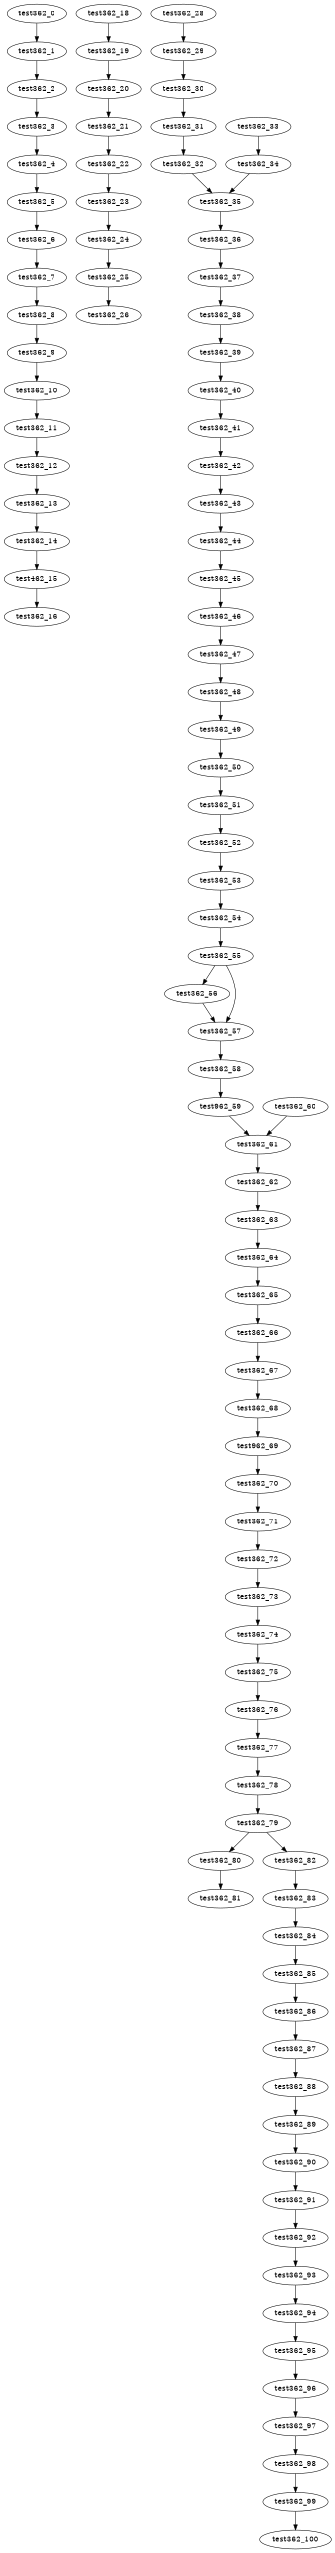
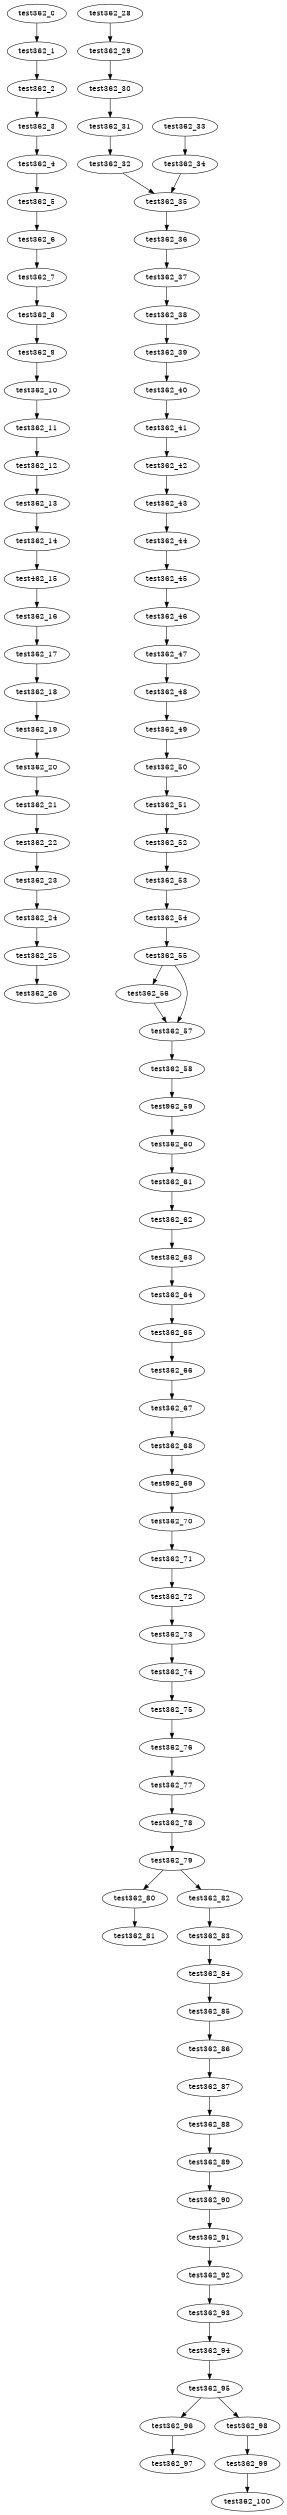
none -> (37, 655)
(237, 1124) -> (172, 1123)
(296, 2443) -> (227, 2406)
